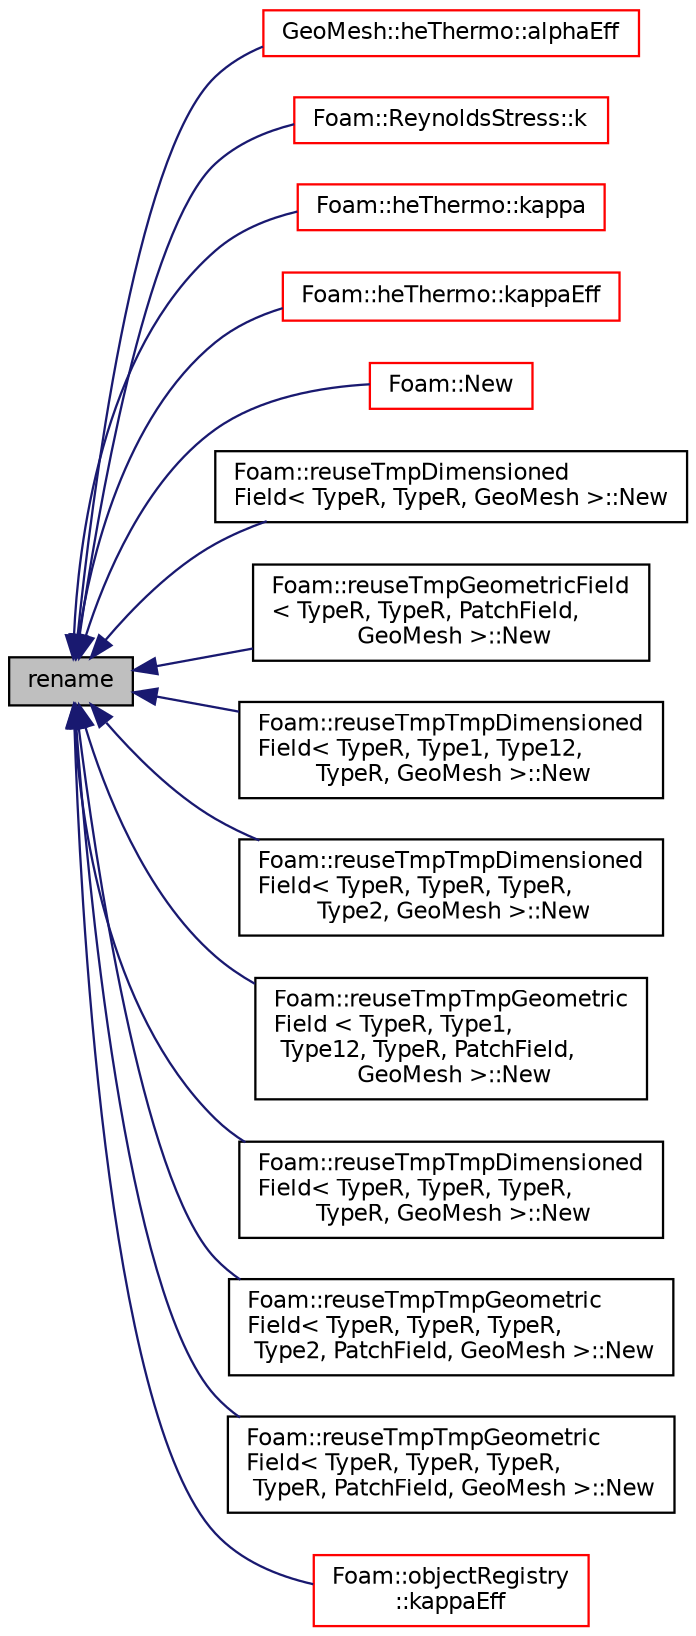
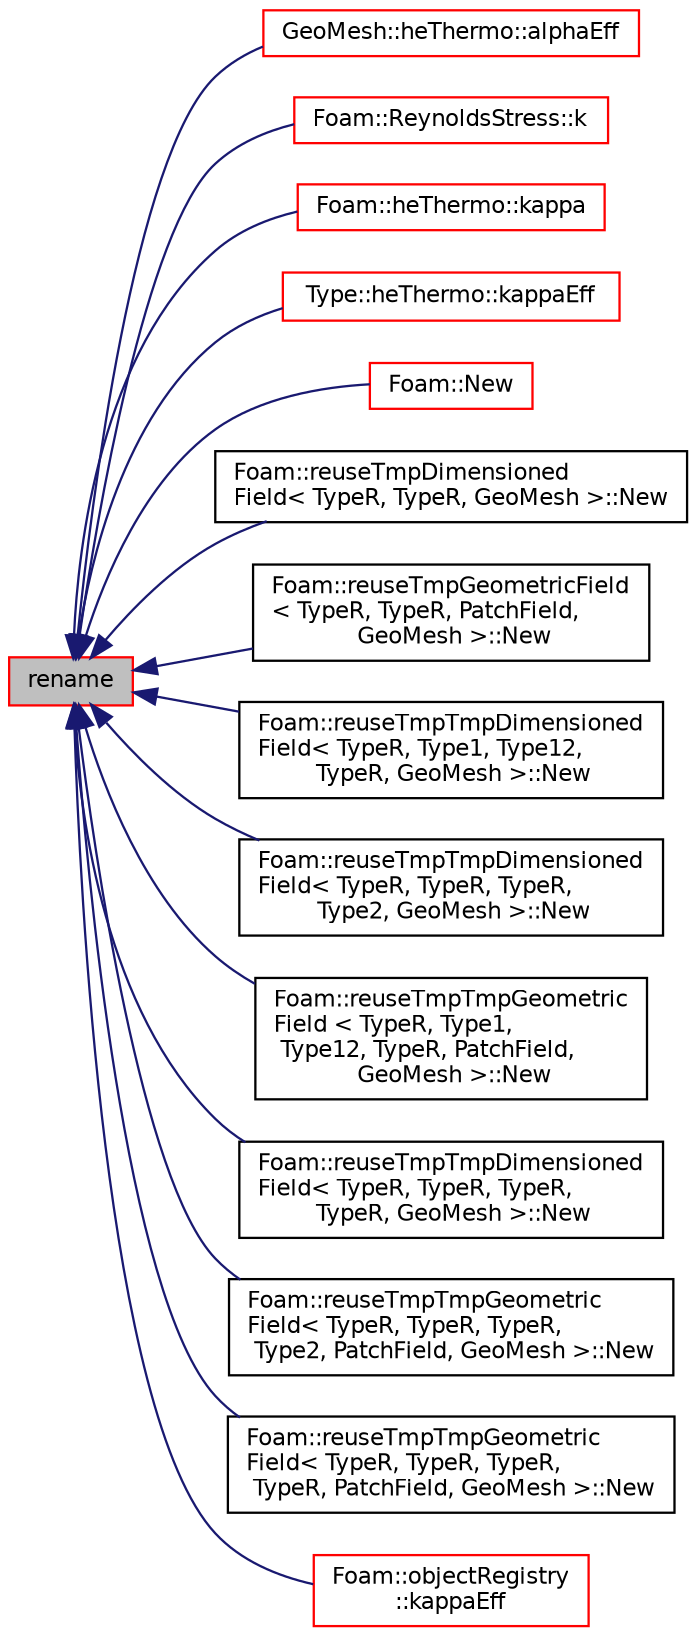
(451, 297) -> (451, 297)
(71, 681) -> (71, 681)
